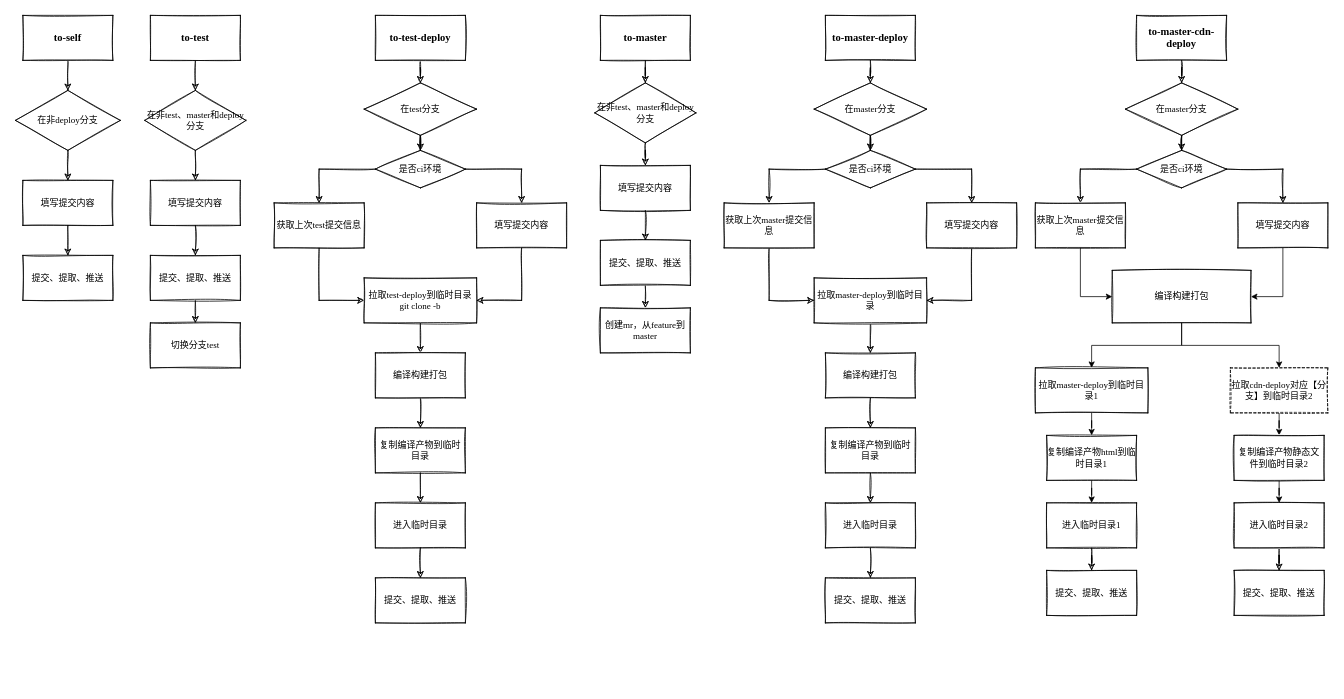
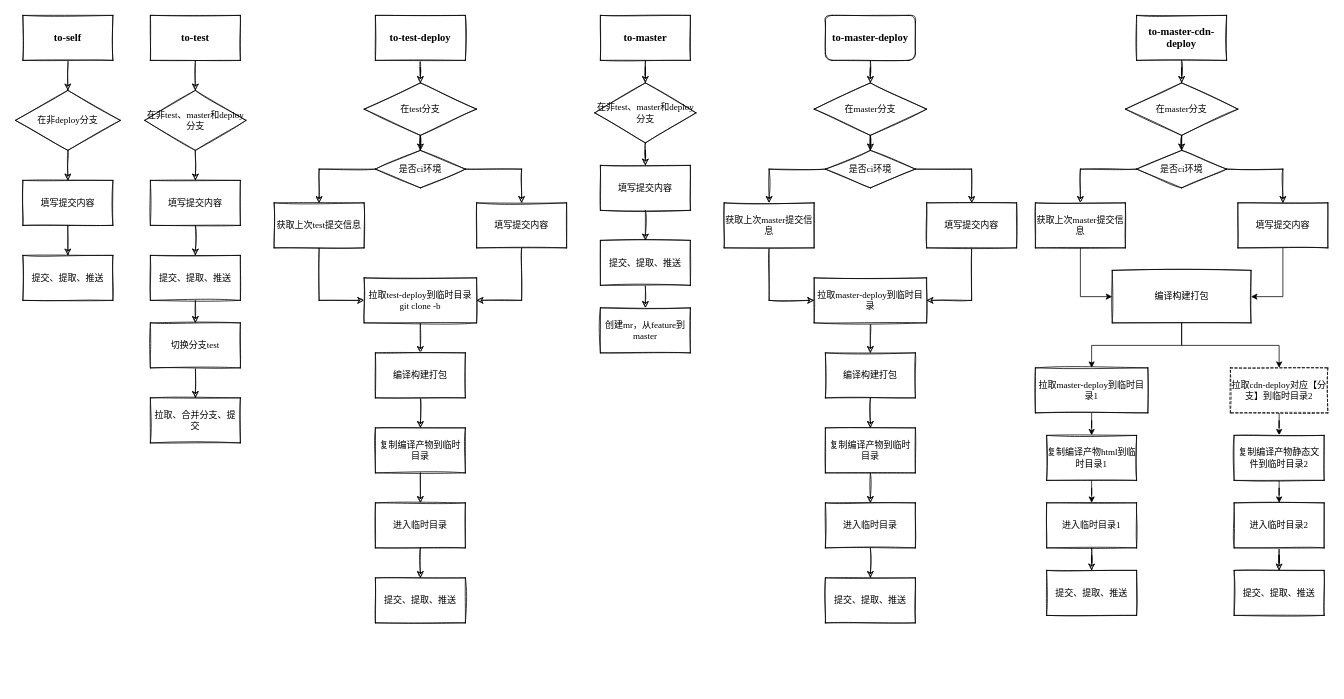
(870, 38) -> (870, 38)
none -> (195, 381)
none -> (195, 420)
